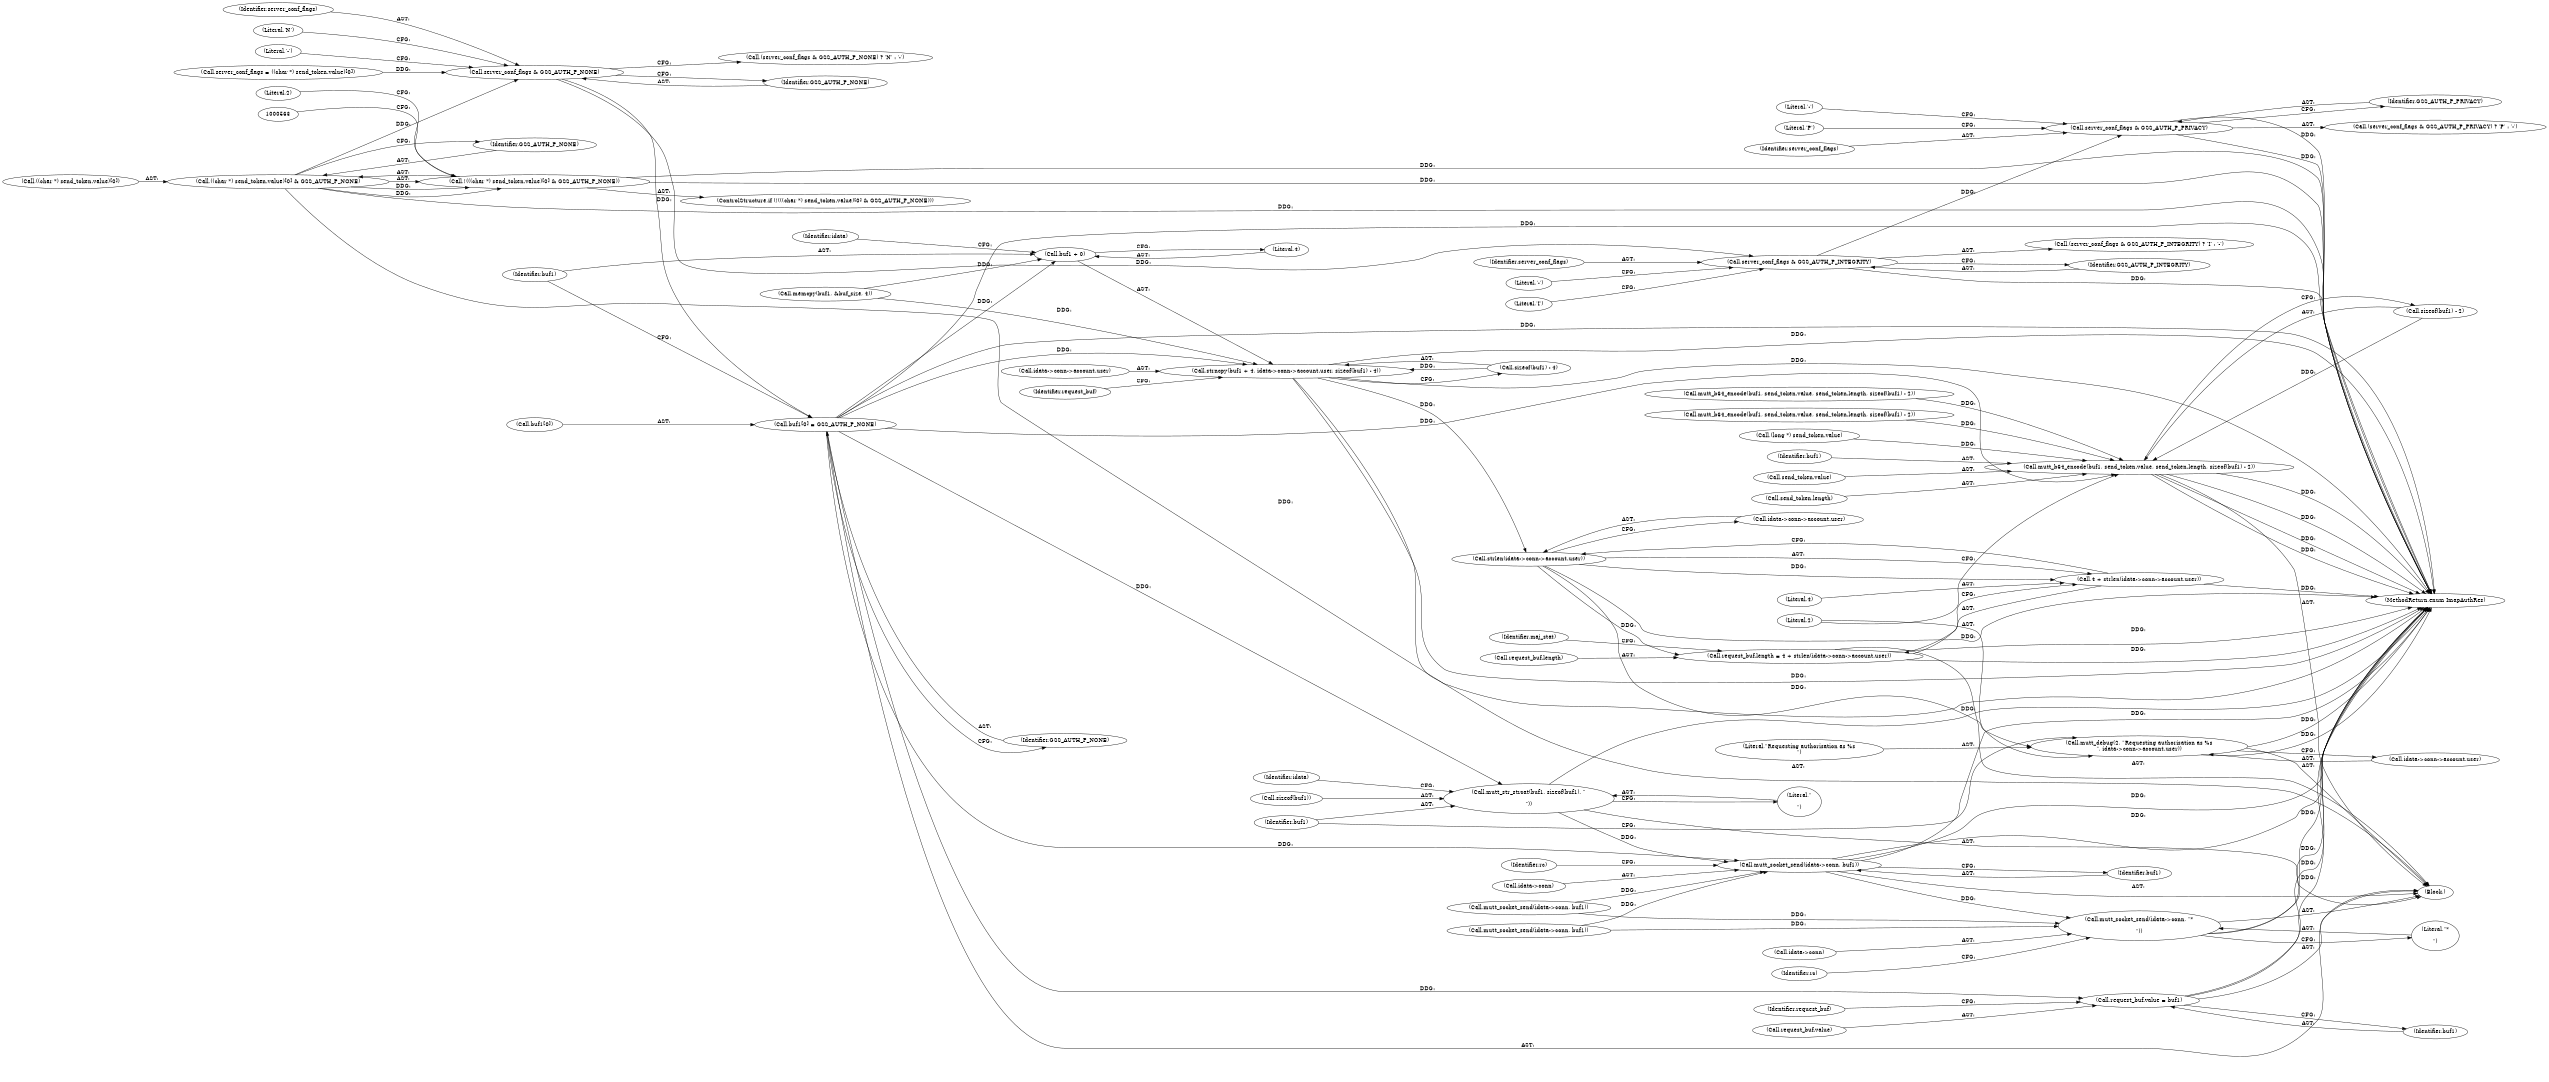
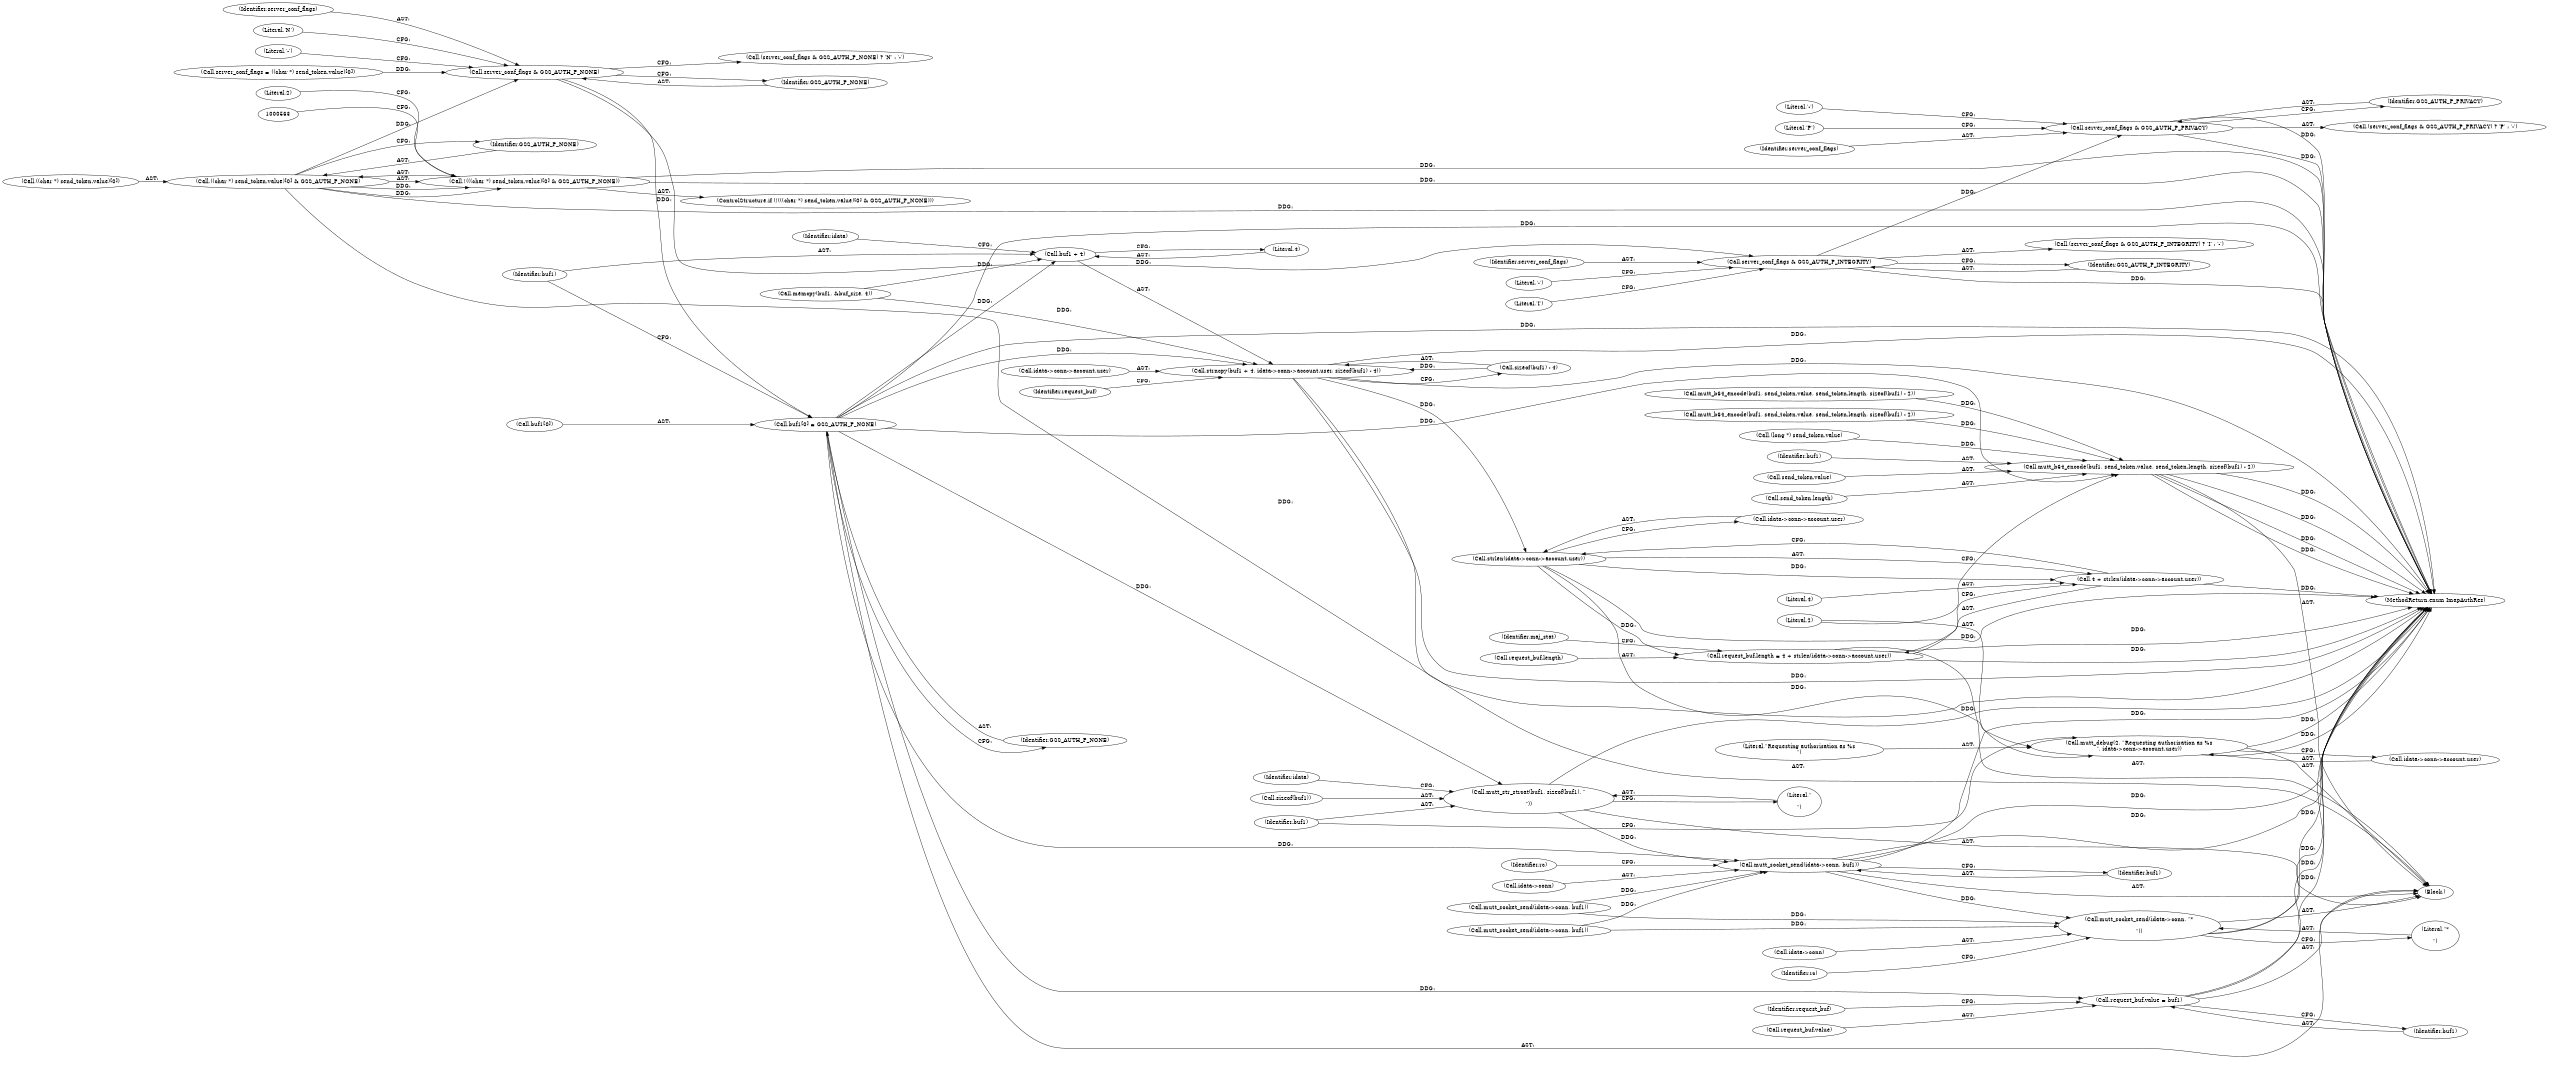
(1065, 255) -> (1065, 255)
(2435, 312) -> none
